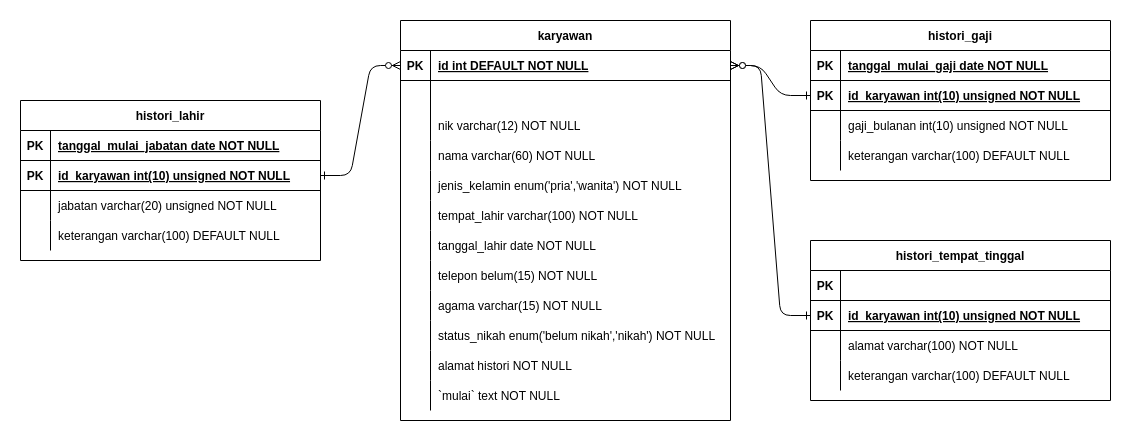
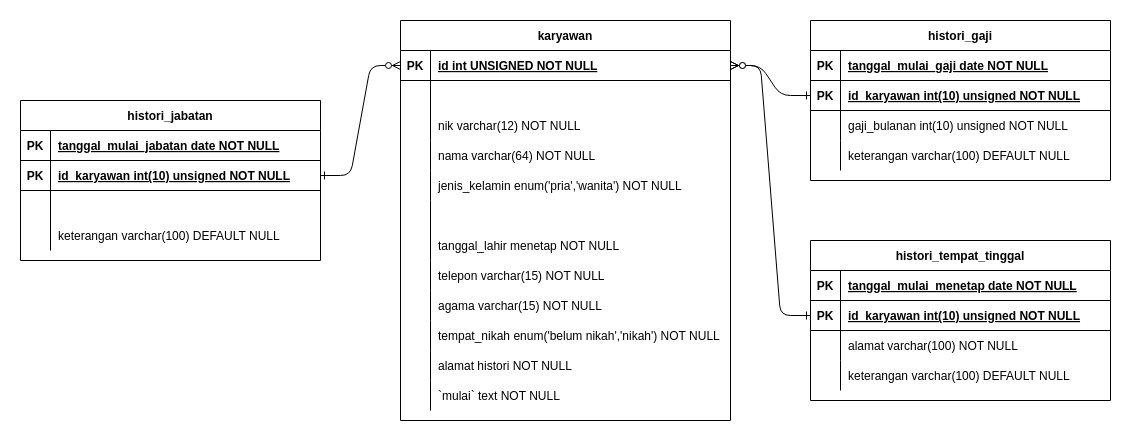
(506, 66) -> (509, 66)
(170, 116) -> (170, 116)
(517, 156) -> (517, 156)
(186, 206) -> none
(581, 216) -> none
(519, 246) -> (529, 246)
(518, 276) -> (526, 276)
none -> (976, 286)
(582, 336) -> (582, 336)
